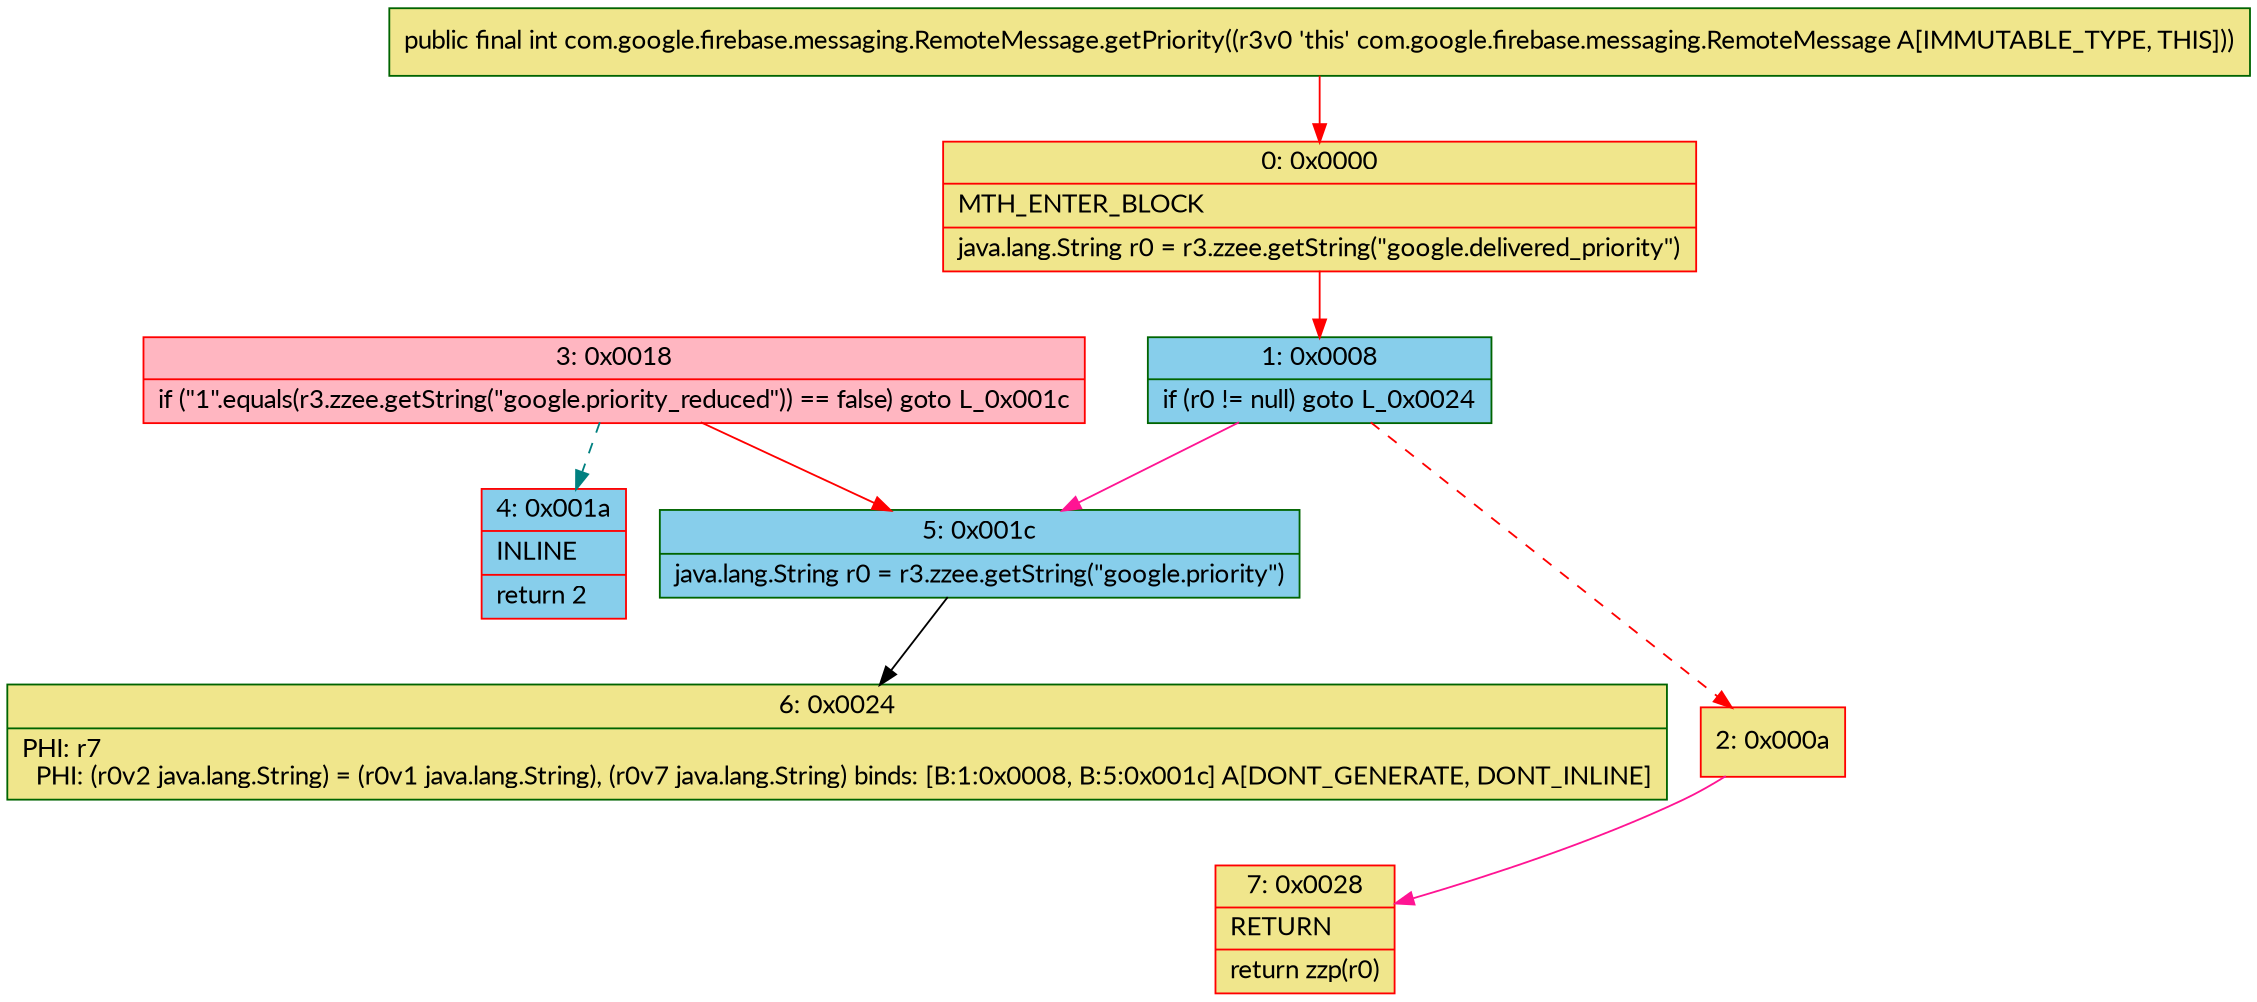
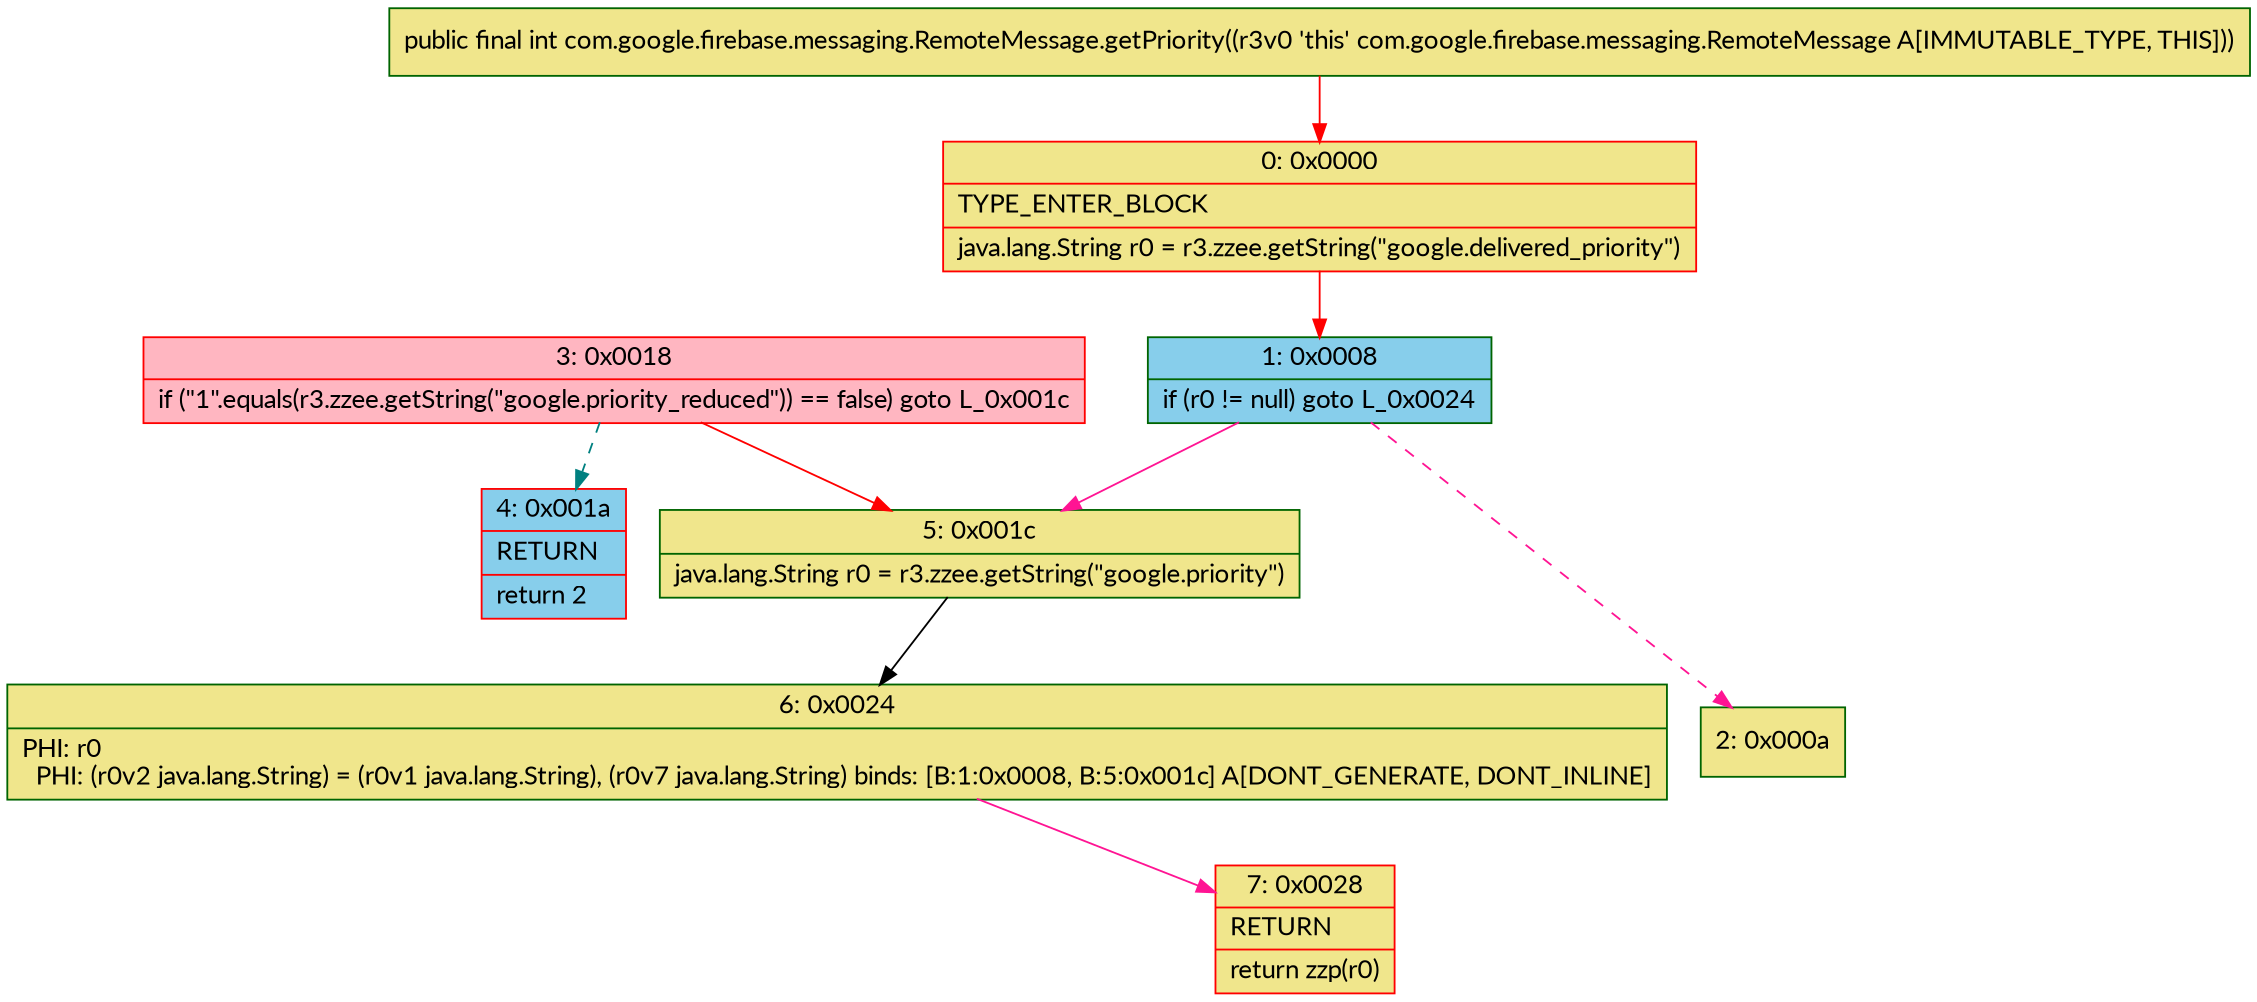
(1081, 205) -> (1083, 205)
(537, 552) -> (547, 552)
(980, 554) -> (980, 554)
(1544, 559) -> (1544, 559)
(1773, 742) -> (1773, 742)
(66, 749) -> (66, 749)
(1573, 846) -> (1088, 842)
